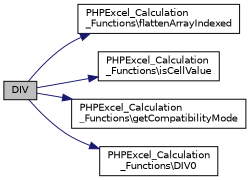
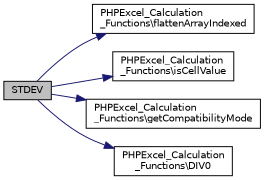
(20, 91) -> (28, 91)
